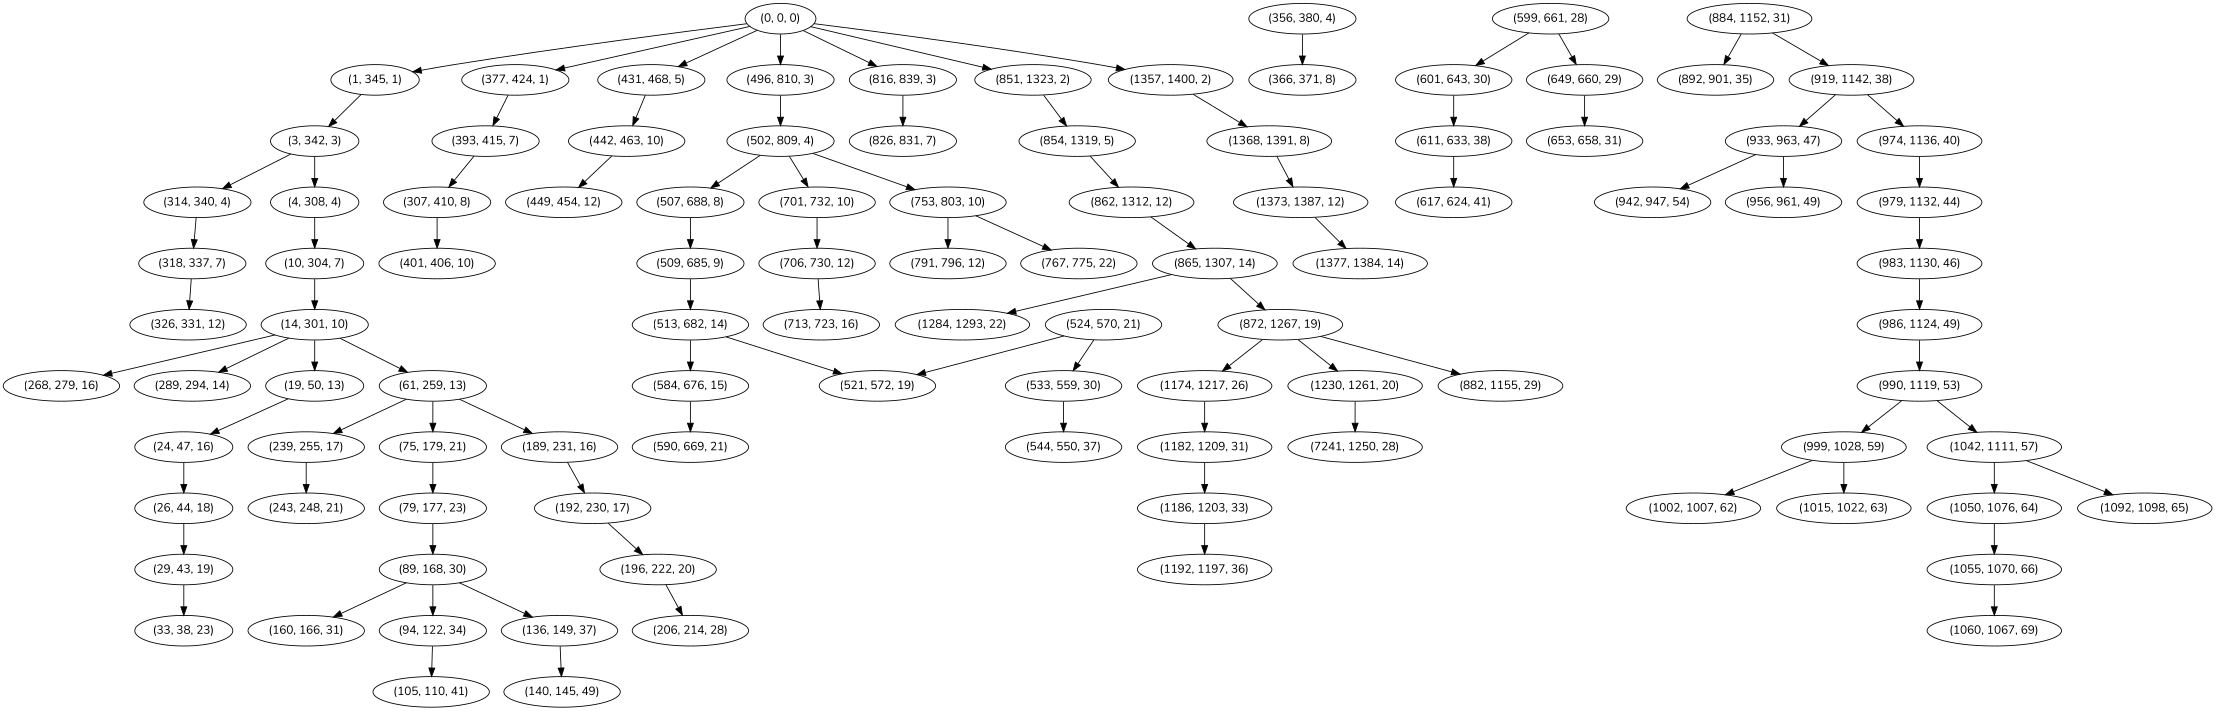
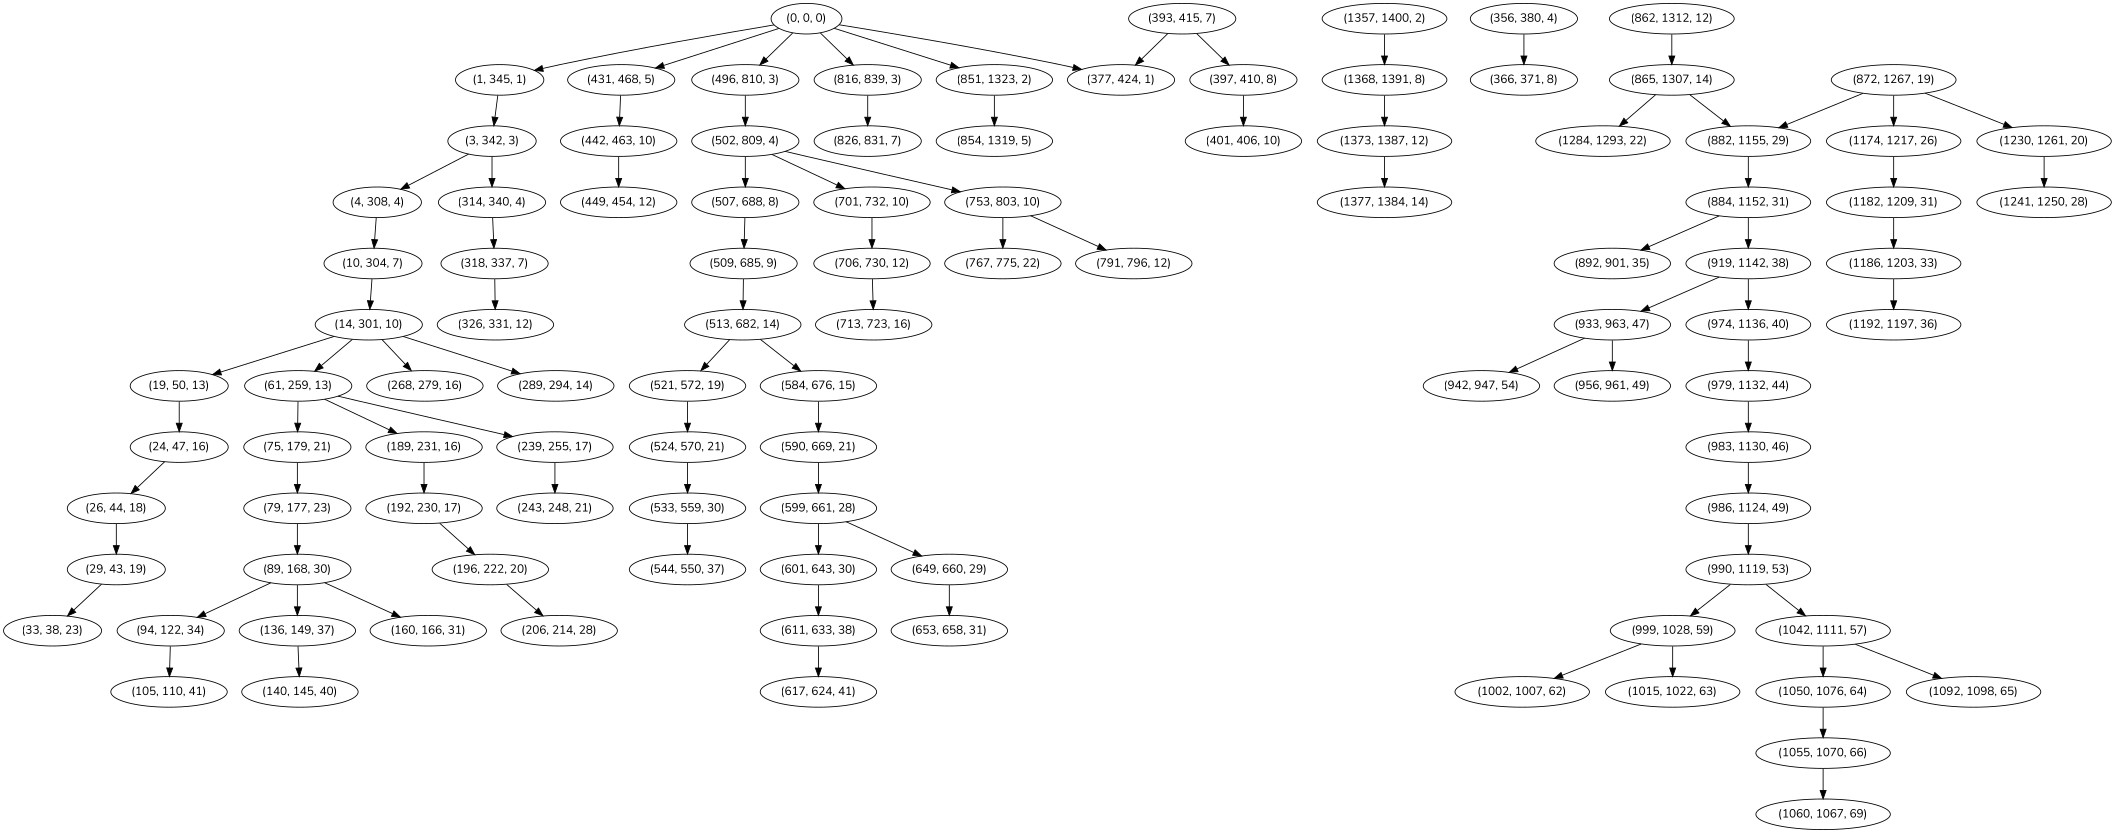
(965, 44) -> none
(502, 107) -> (1155, 46)
(1101, 168) -> none
none -> (1748, 168)
(437, 202) -> (1243, 80)
(1244, 291) -> (1707, 108)
(995, 354) -> (688, 412)
(1355, 447) -> (2044, 202)
none -> (818, 474)
(562, 692) -> (300, 692)
